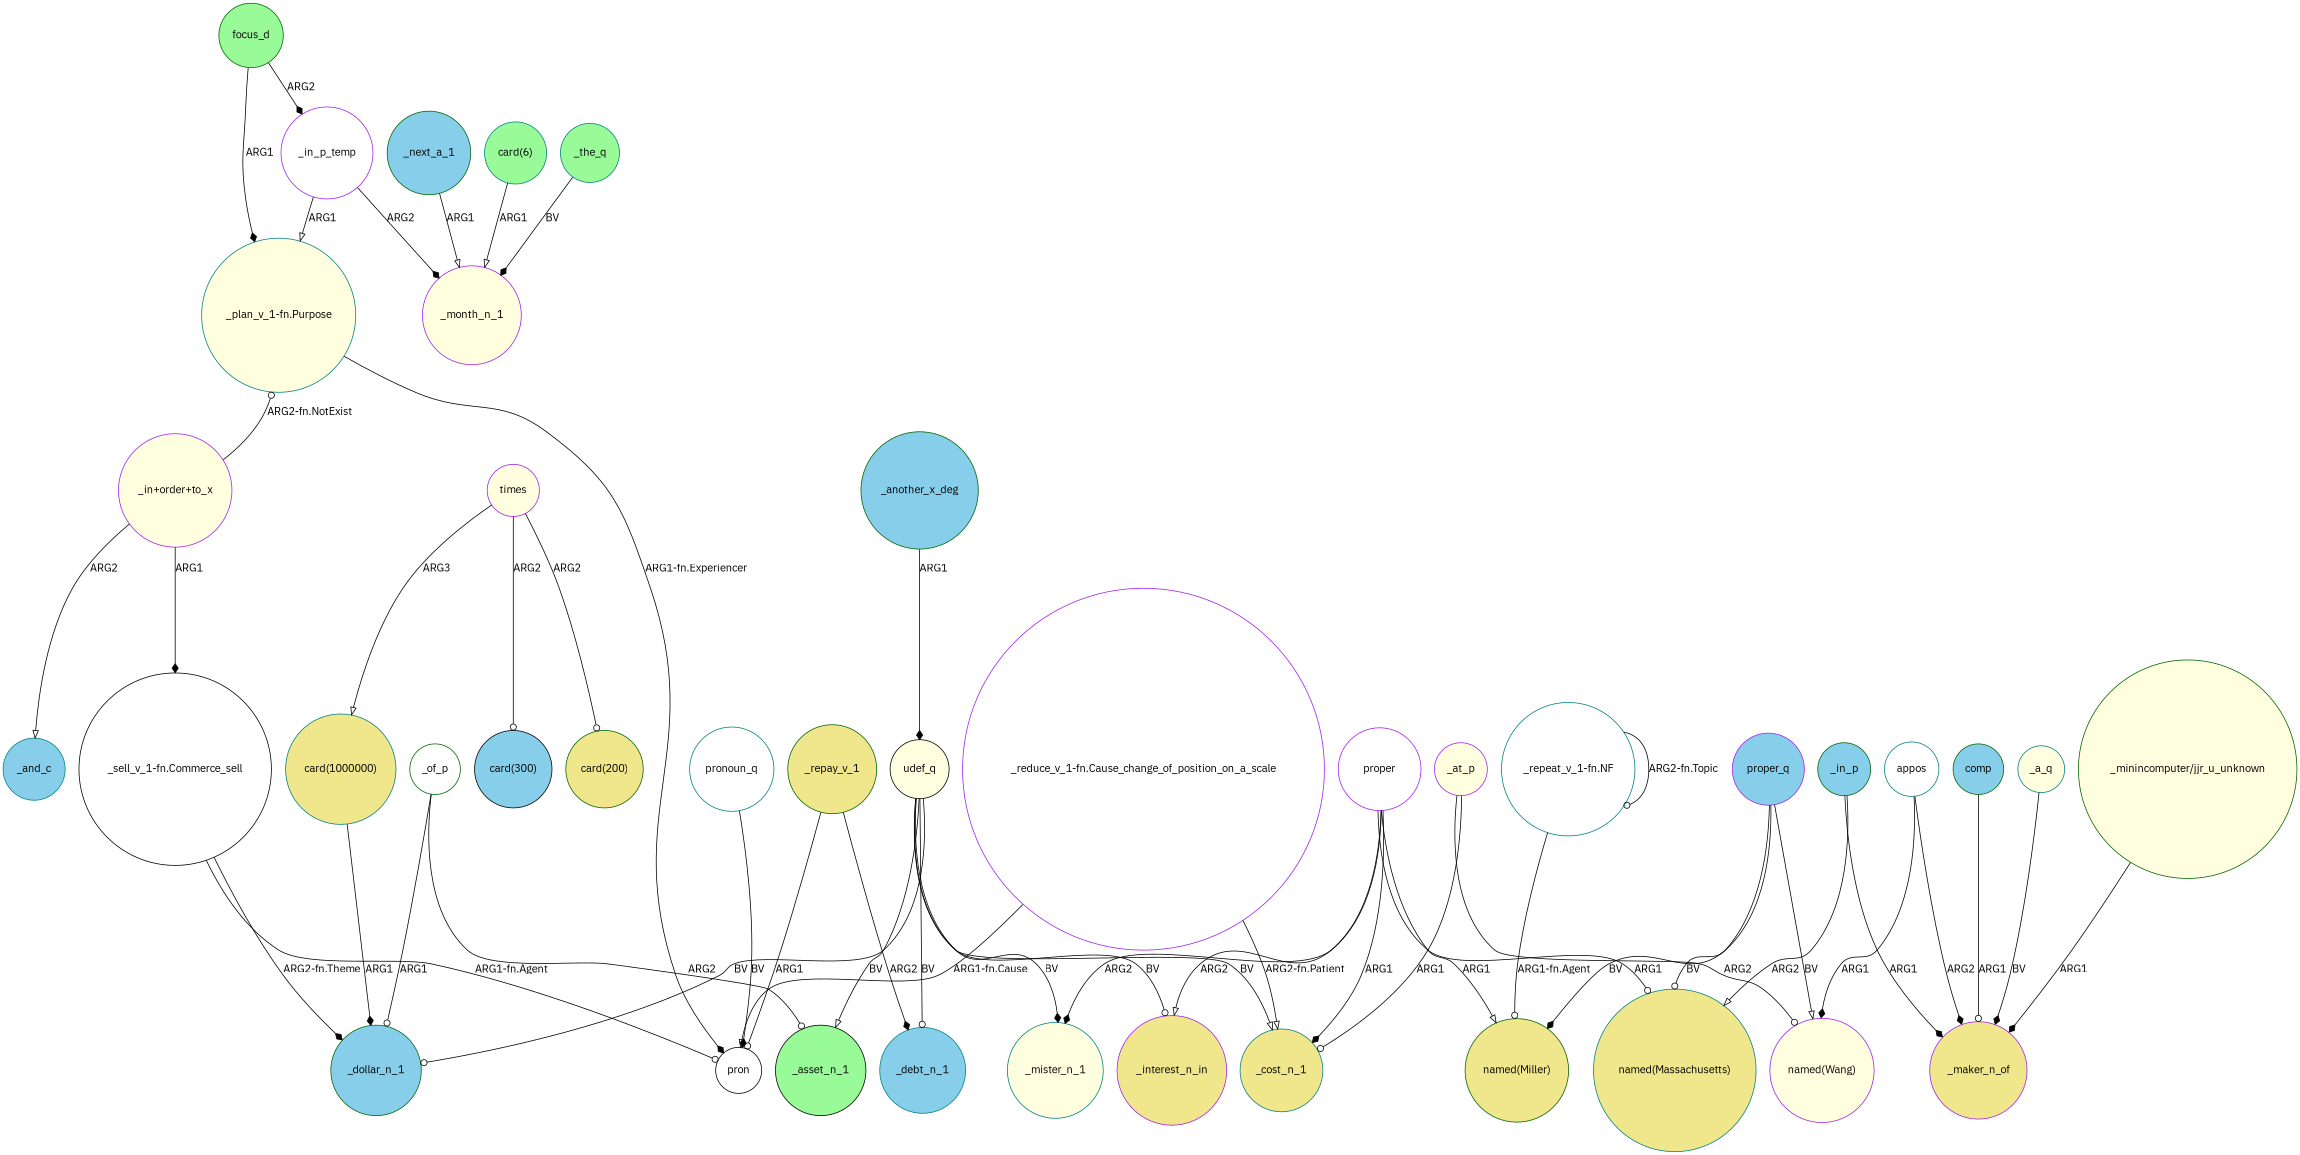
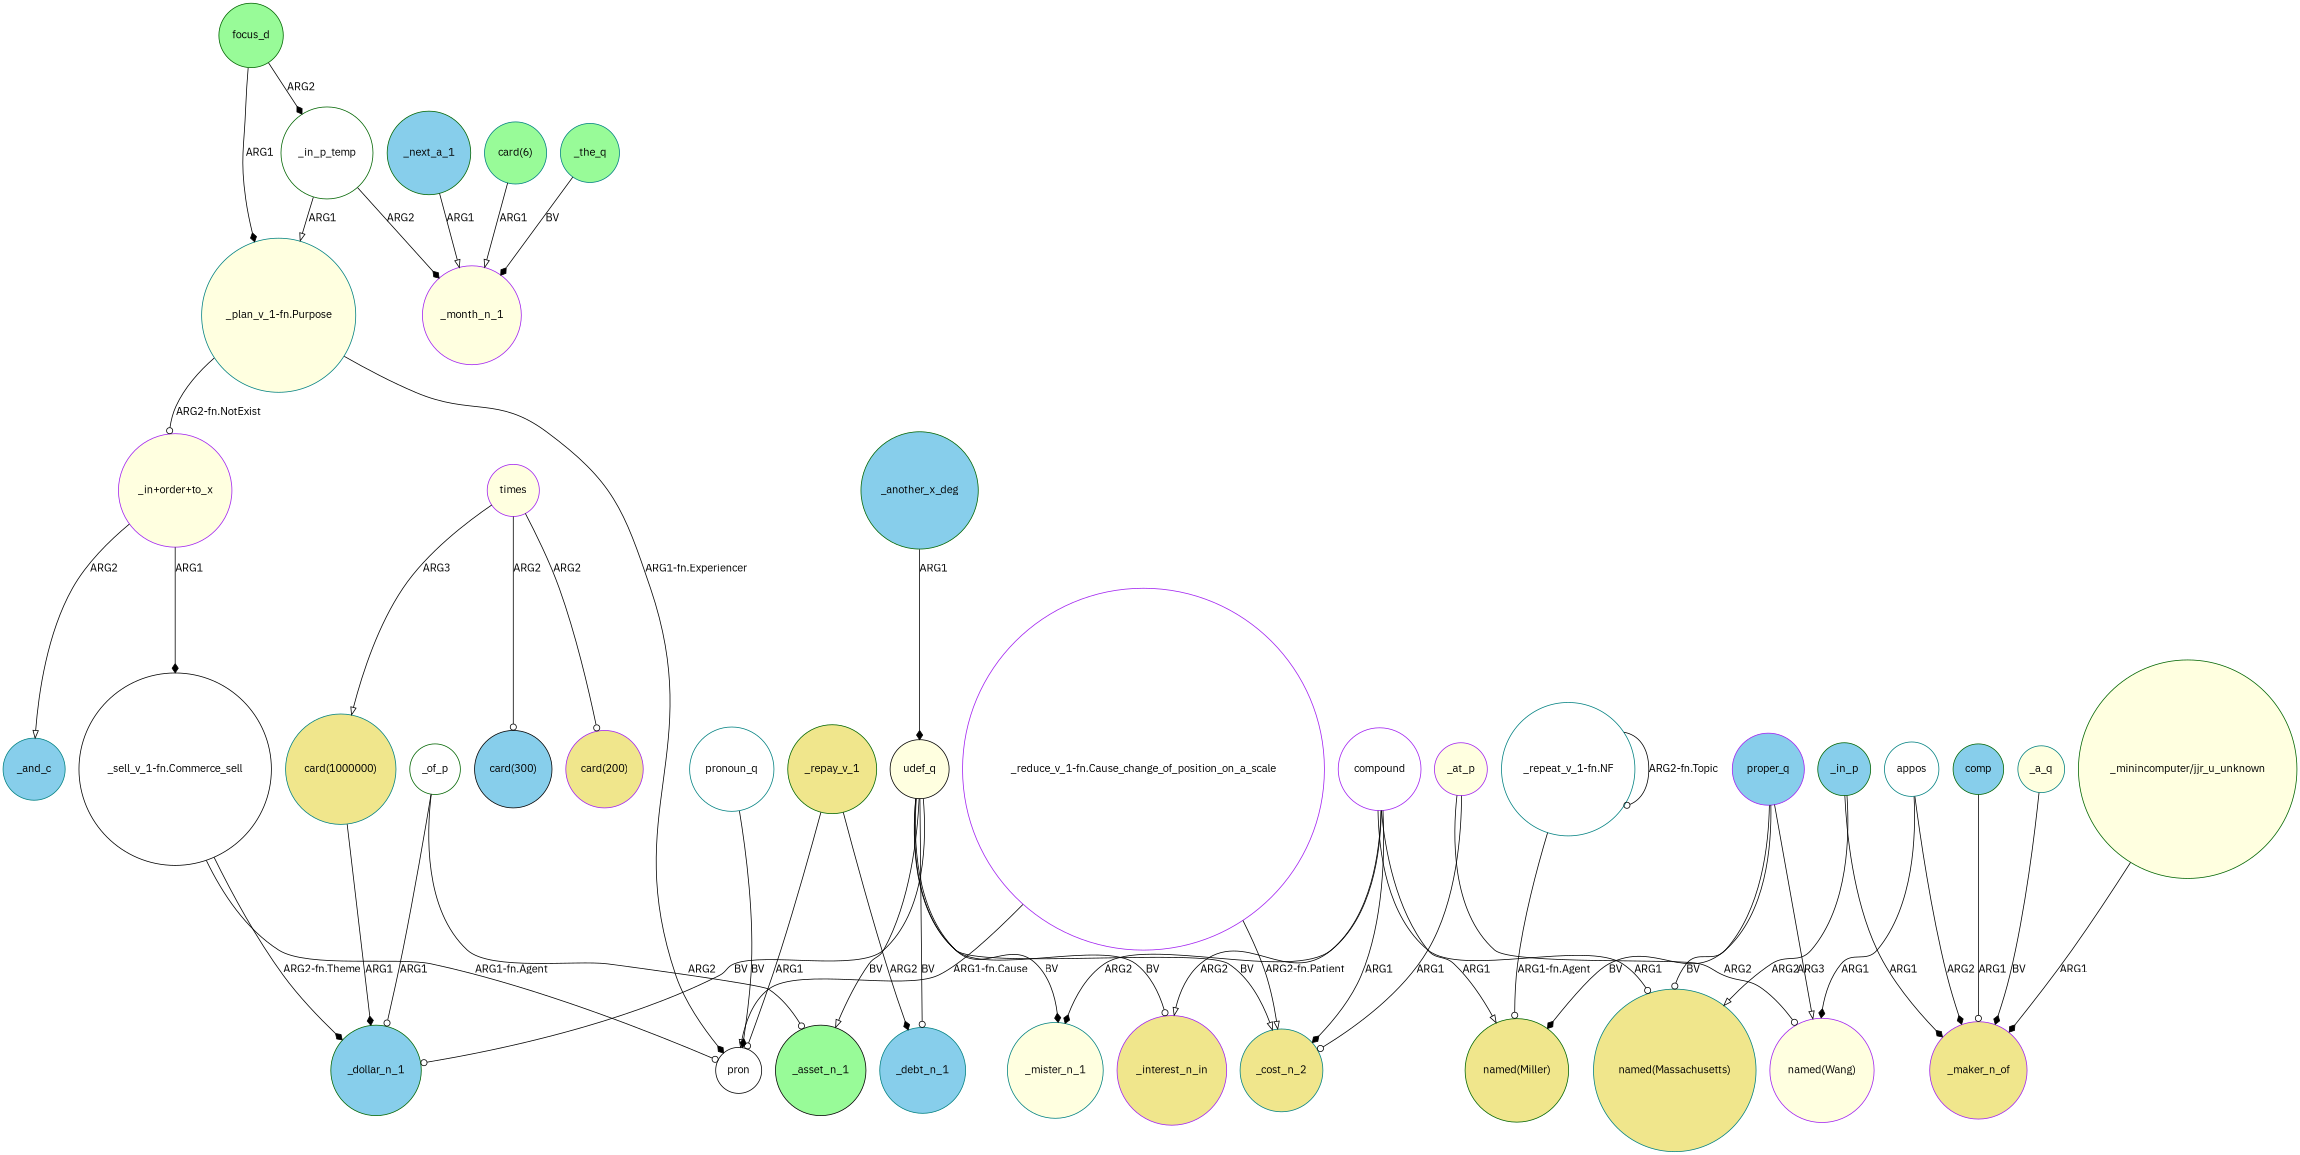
(327, 153) -> (327, 153)
(252, 433) -> (186, 389)
(605, 769) -> (605, 769)
(1380, 769) -> (1380, 769)
(1811, 970) -> (1811, 970)
(1281, 1070) -> (1281, 1070)
